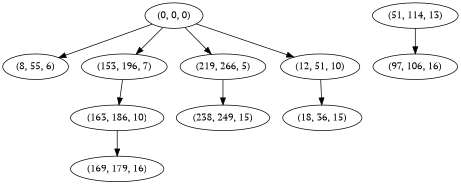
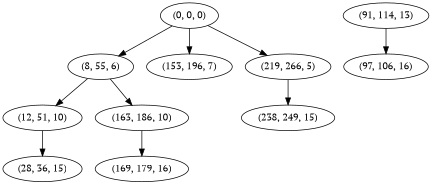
(415, 16) -> (386, 16)
(242, 39) -> (74, 90)
(121, 89) -> (119, 89)
(322, 118) -> (43, 169)
